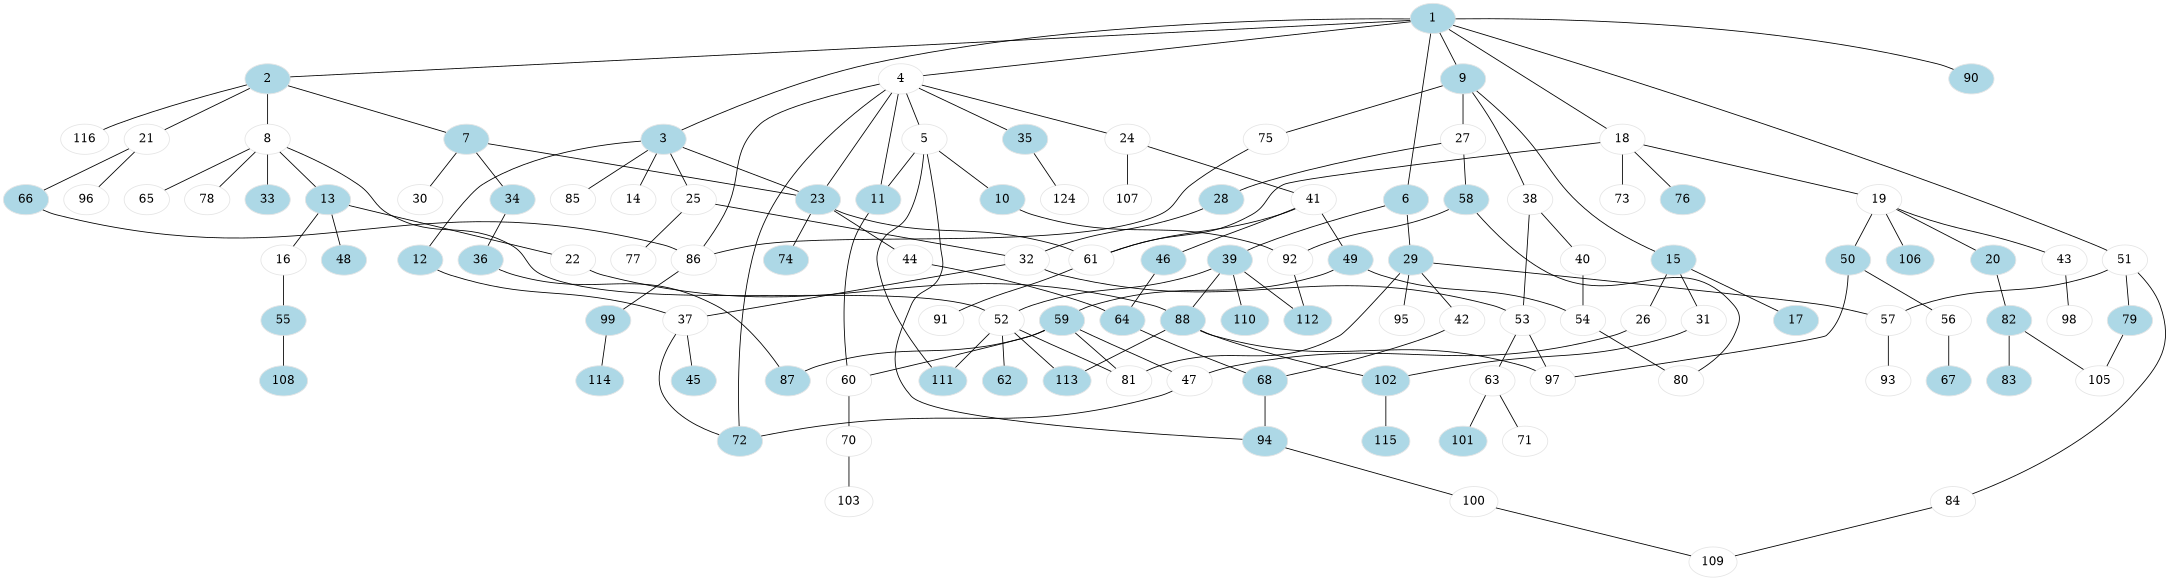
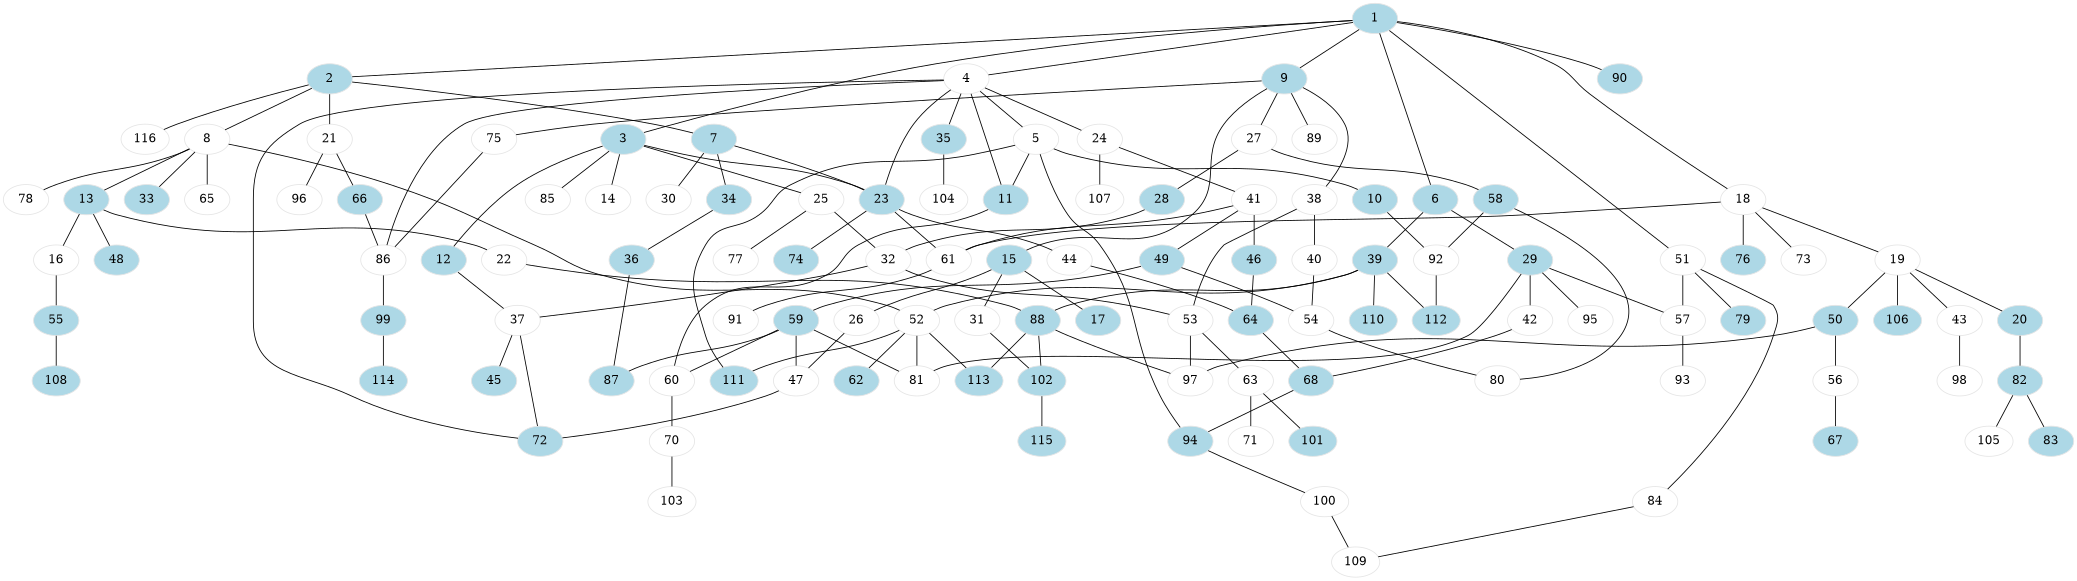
none -> (1315, 139)
(1065, 200) -> (944, 200)
(2115, 350) -> none
